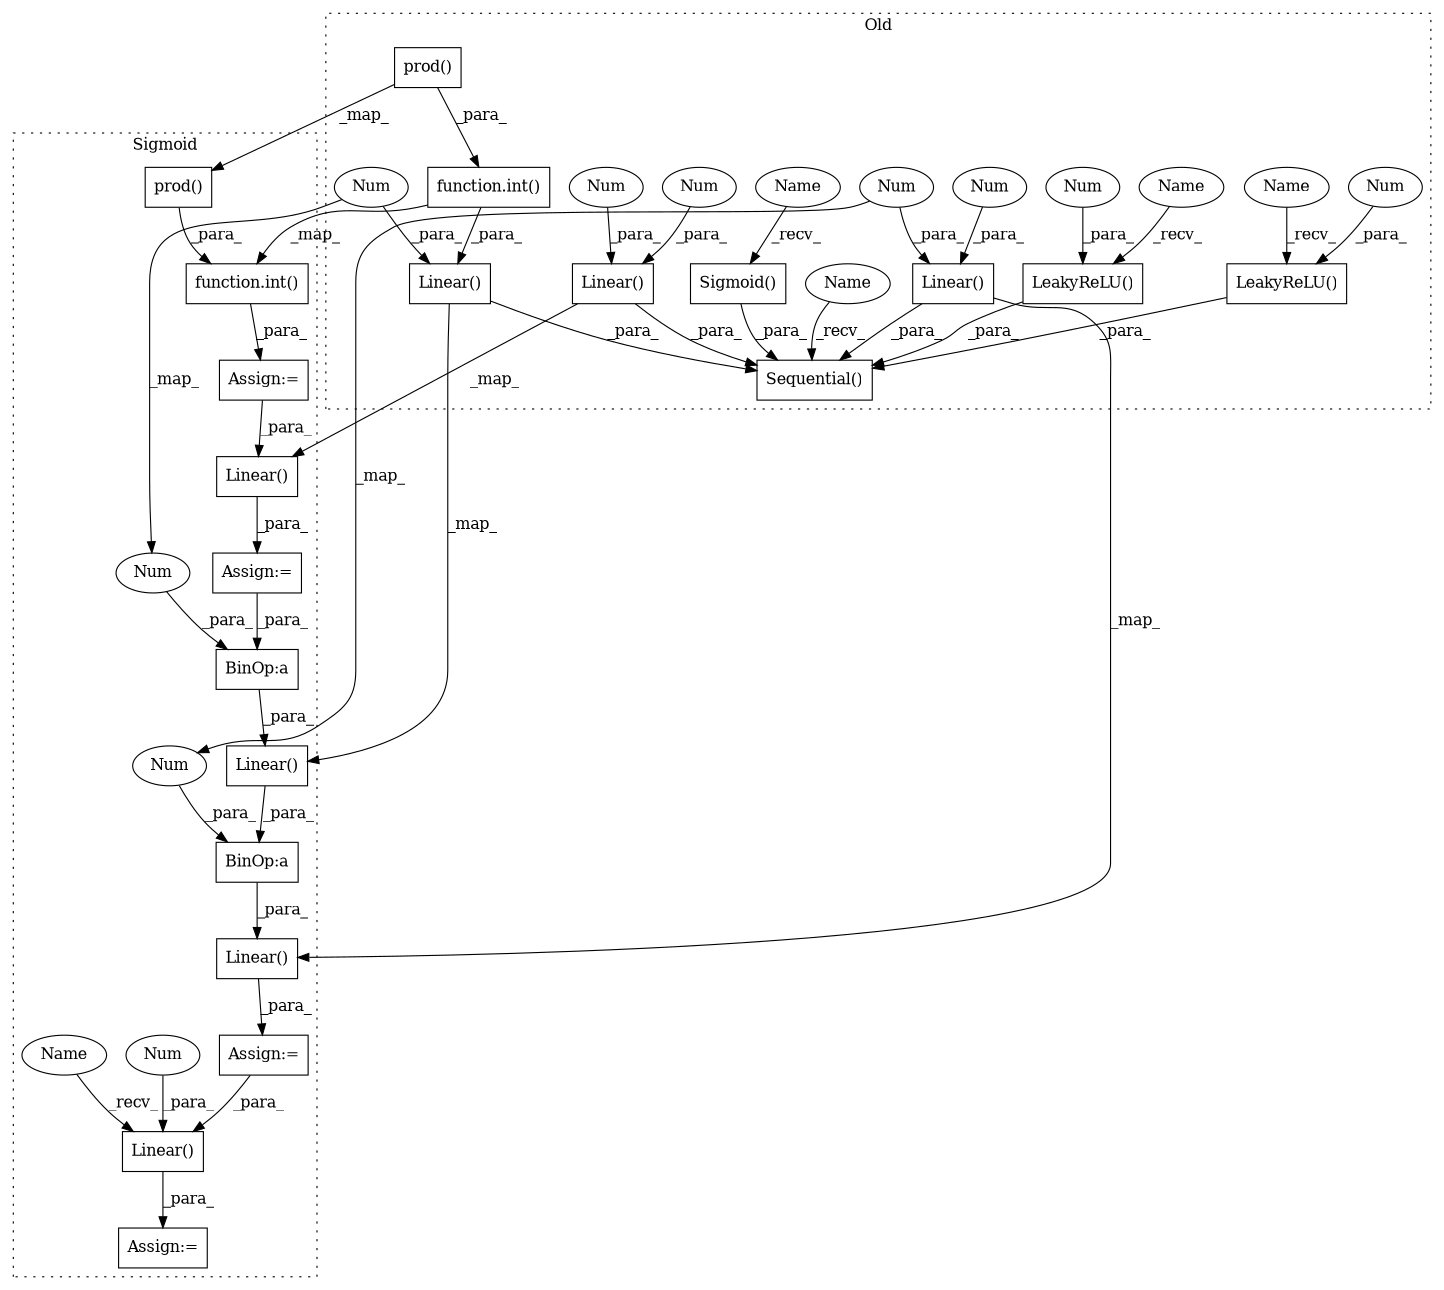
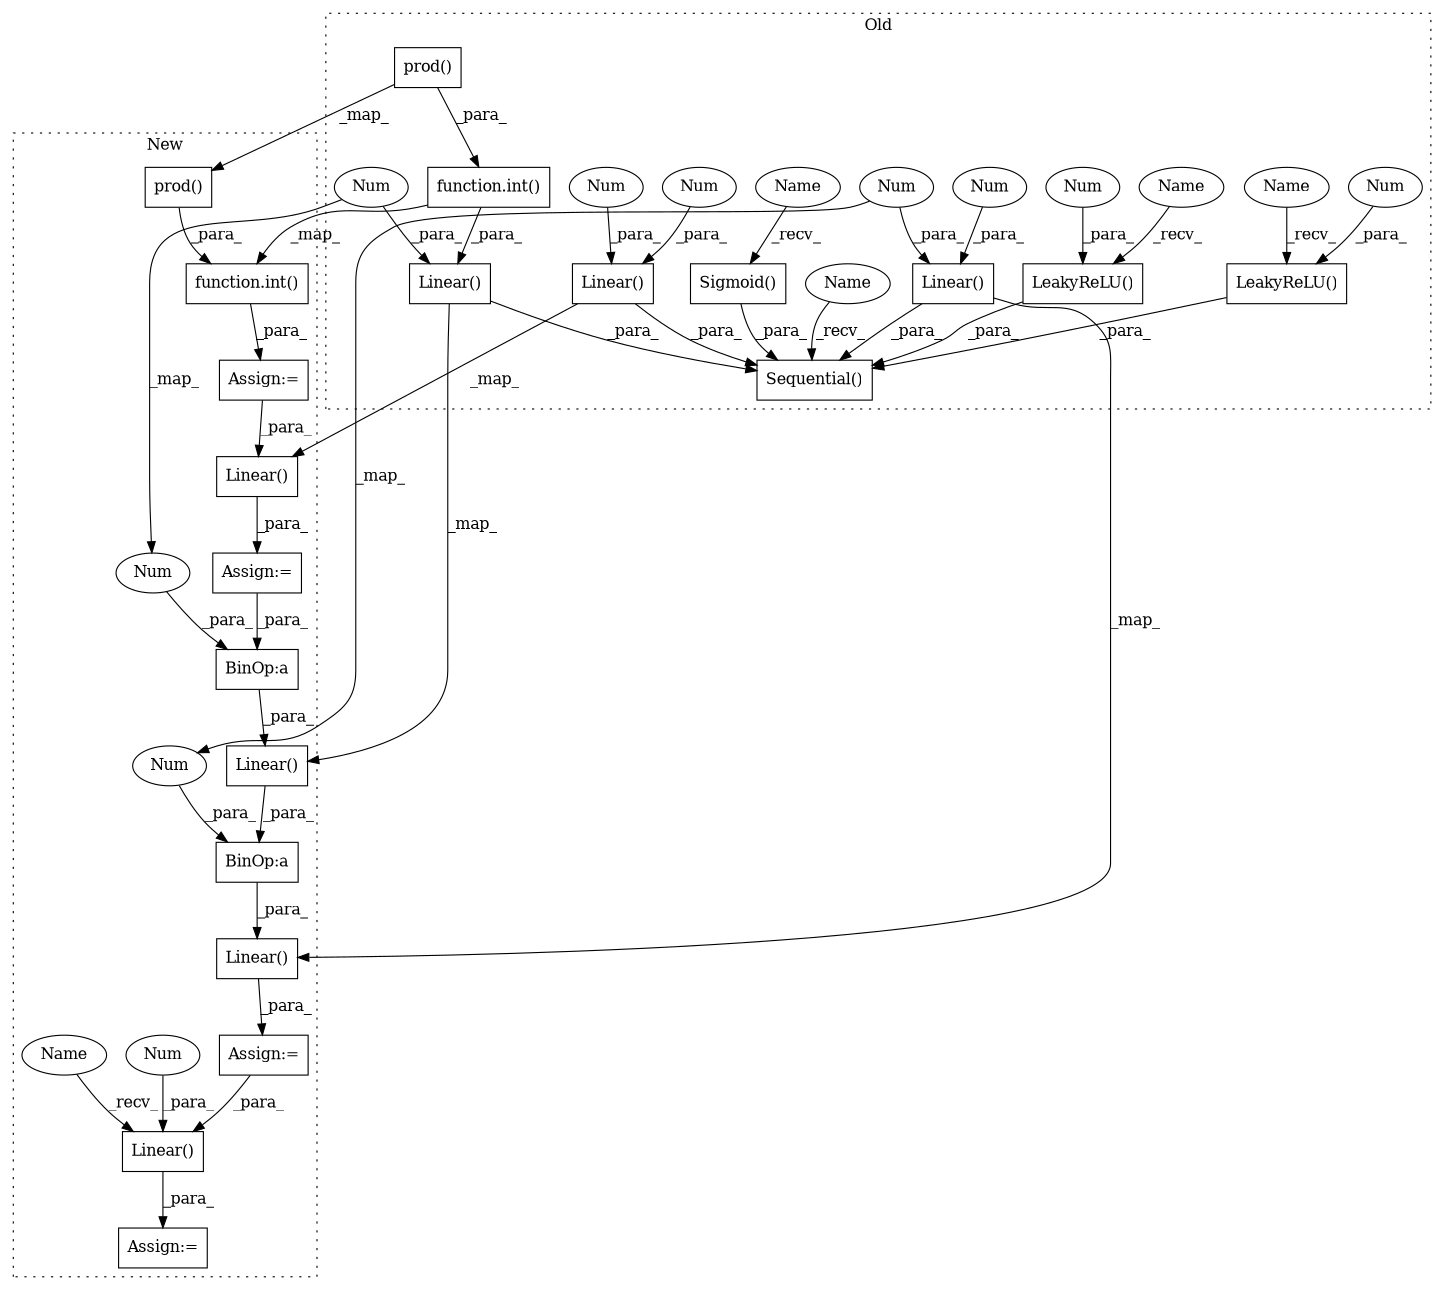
(165, 146) -> (165, 146)
